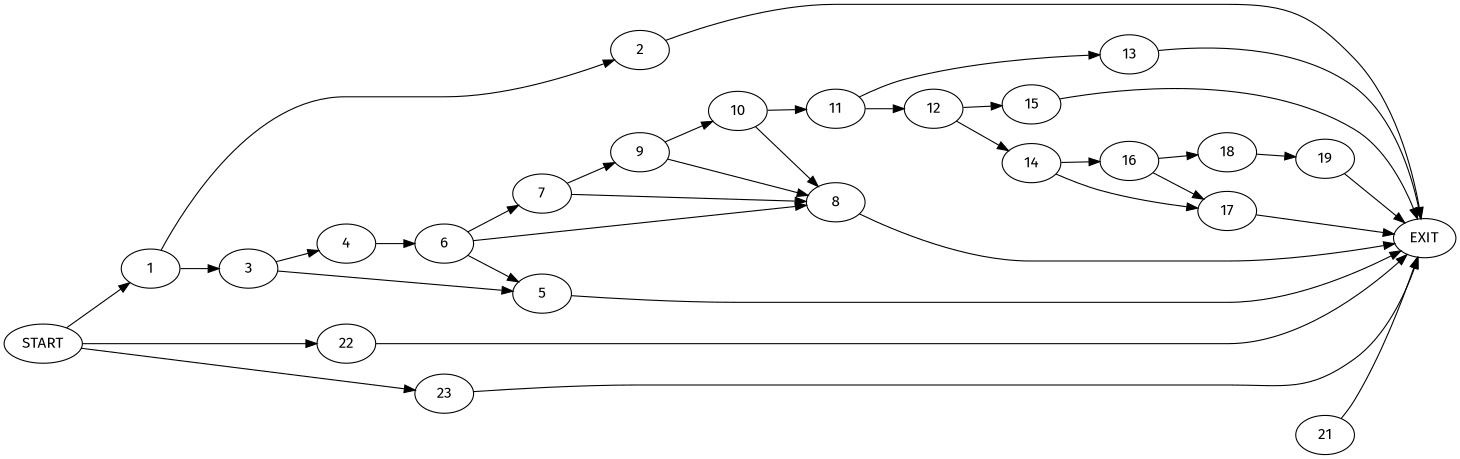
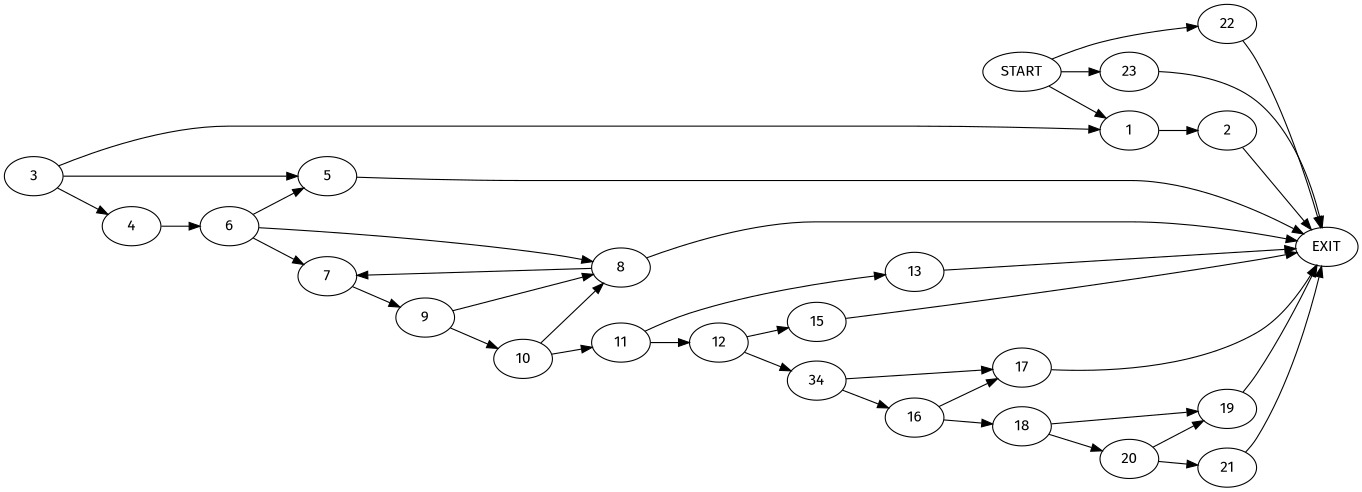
(1031, 163) -> (817, 381)
(683, 198) -> (480, 272)
(194, 269) -> (571, 126)
none -> (1129, 459)
